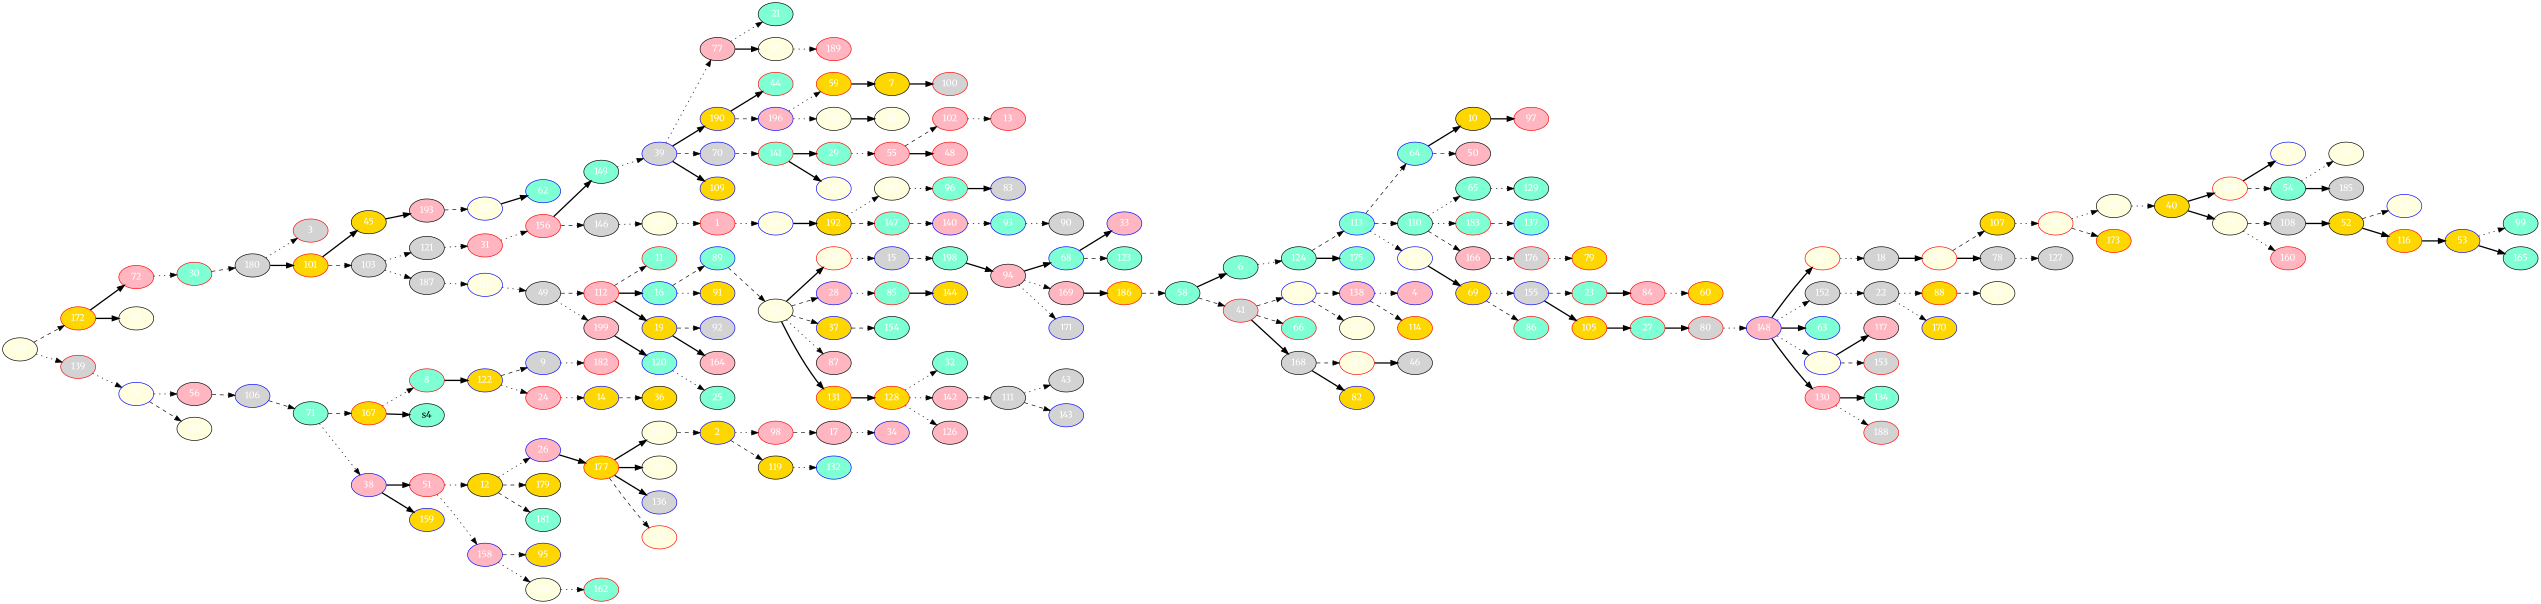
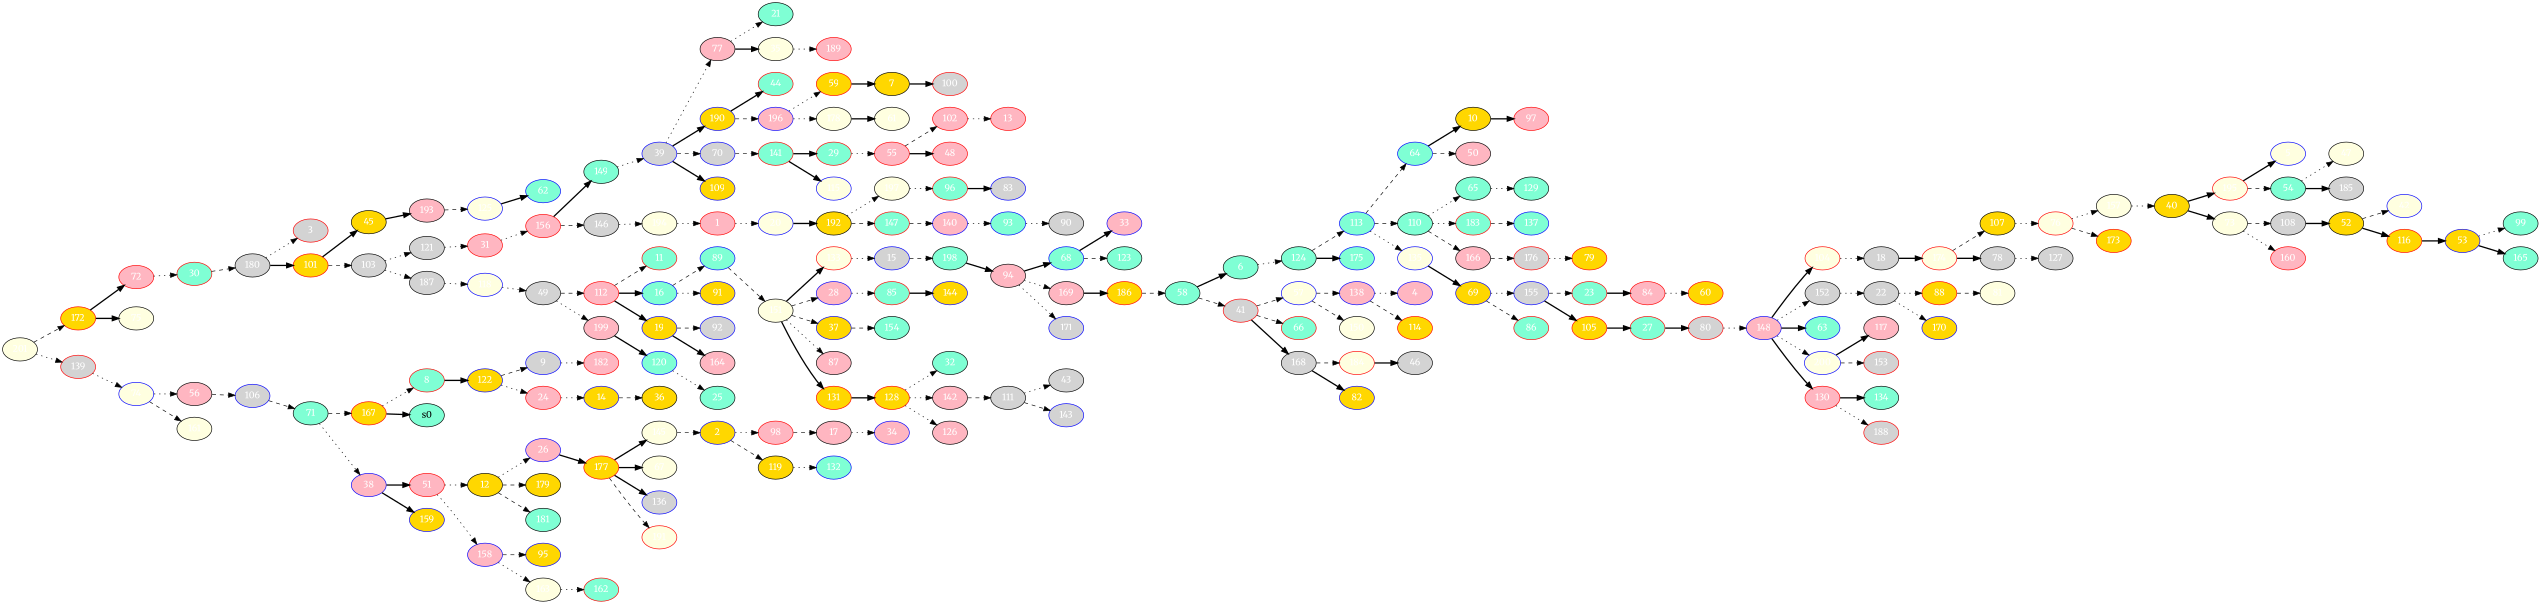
(427, 415) -> (427, 415)
